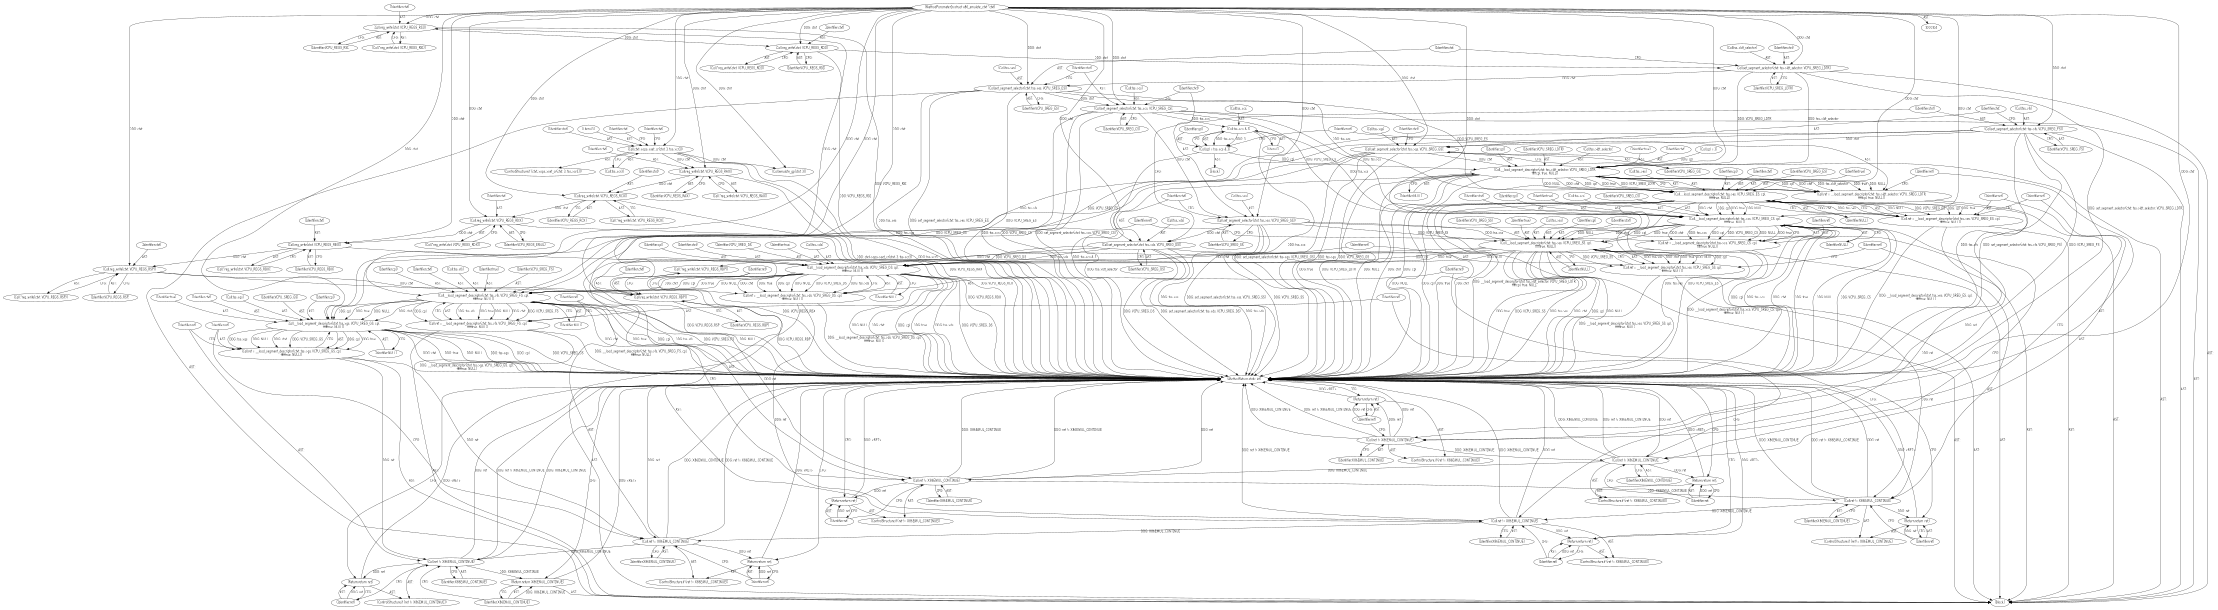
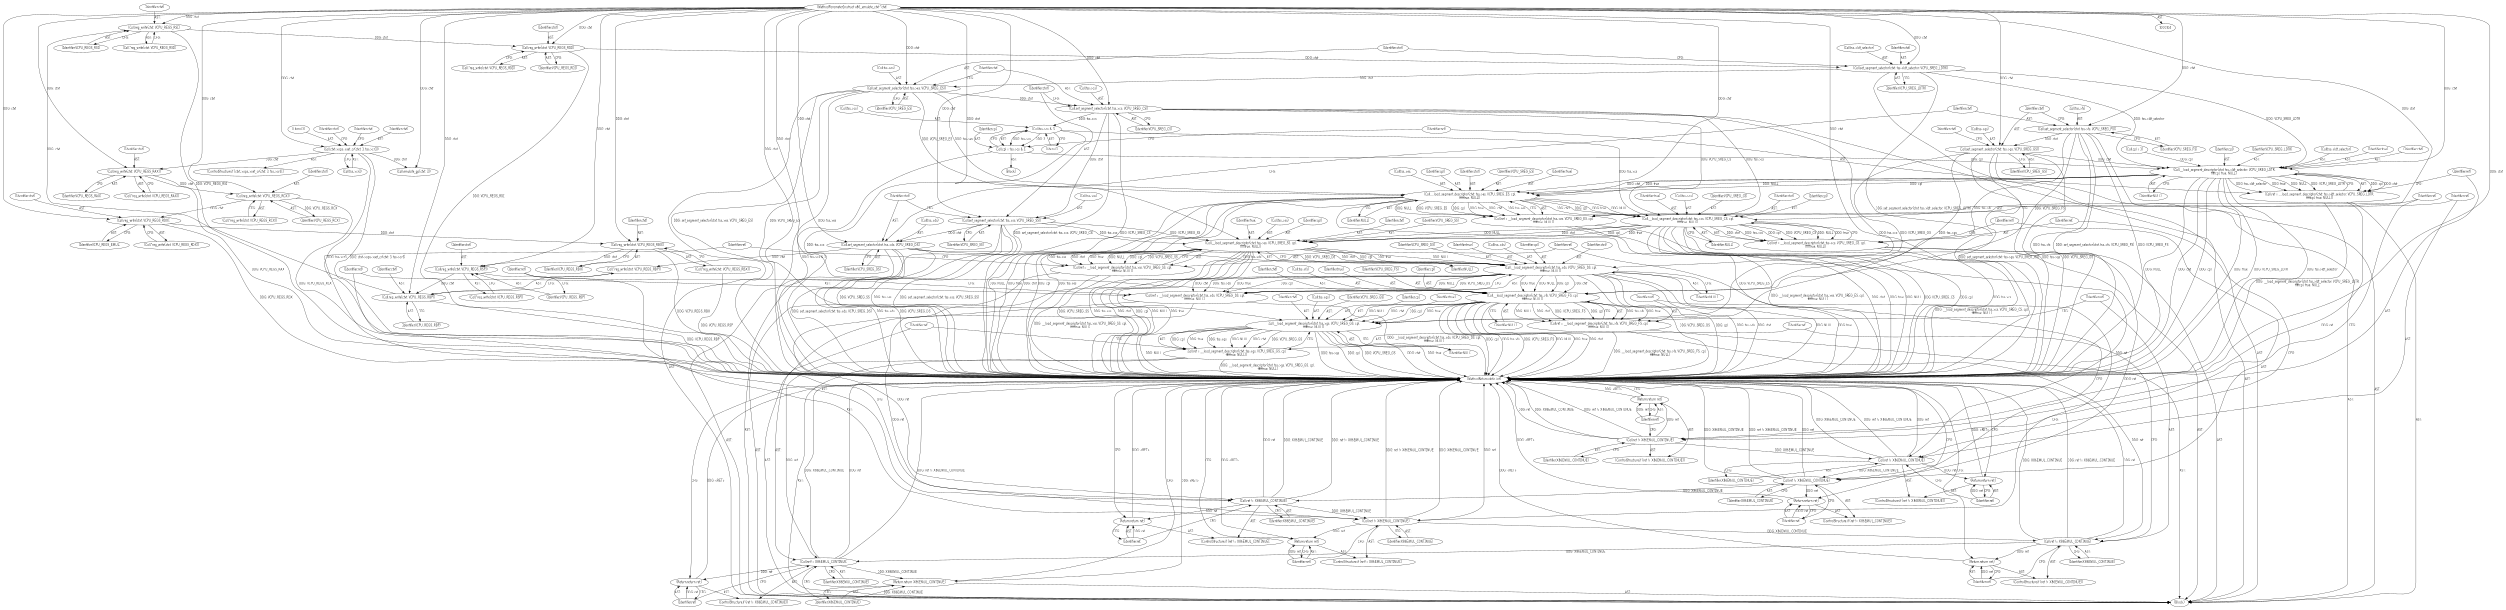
(578, 209) -> (321, 209)
(685, 327) -> (1037, 377)
